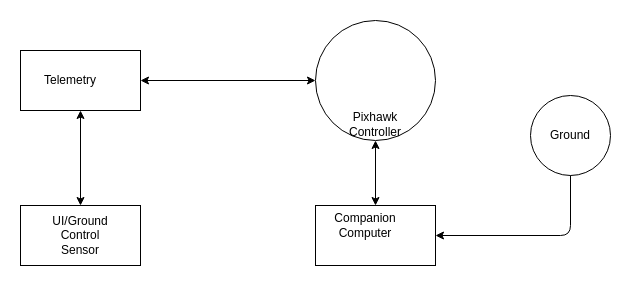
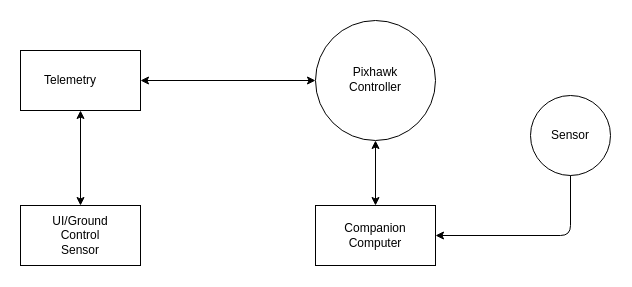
(376, 125) -> (376, 80)
(571, 136) -> (571, 136)
(366, 226) -> (376, 236)
